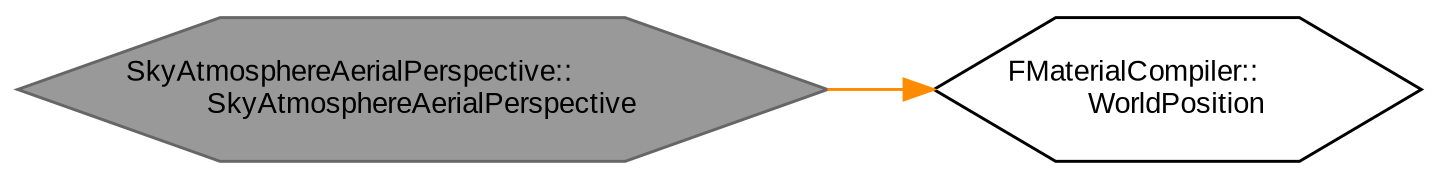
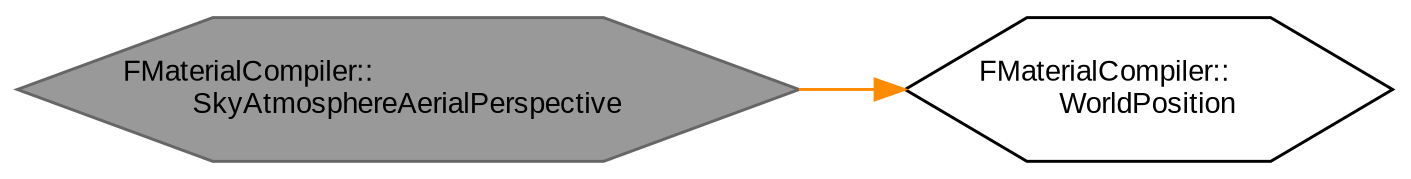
(423, 89) -> (408, 89)
